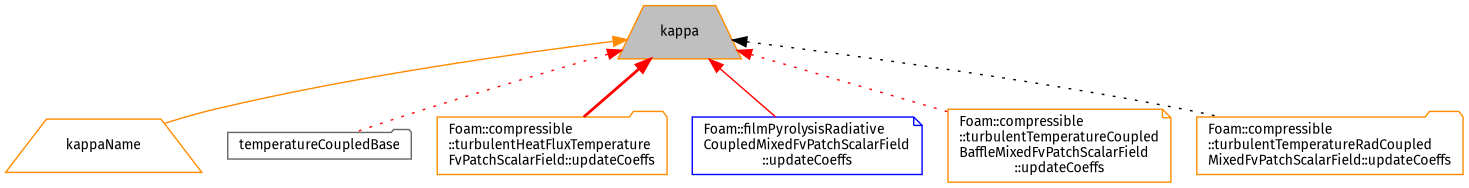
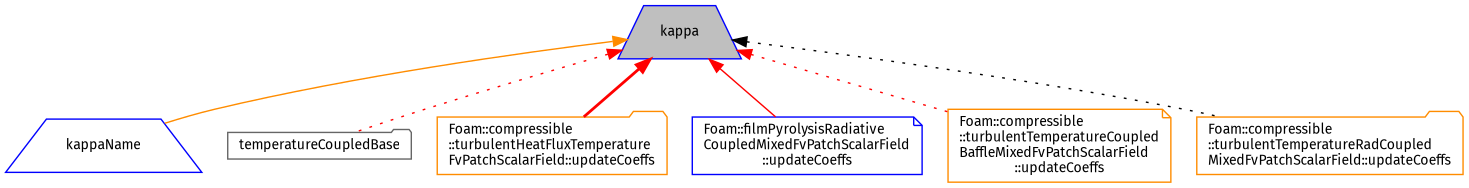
(680, 32) -> (680, 32)
(104, 146) -> (104, 146)
